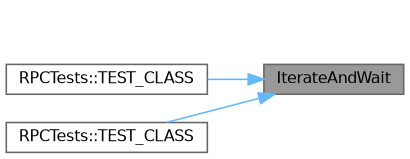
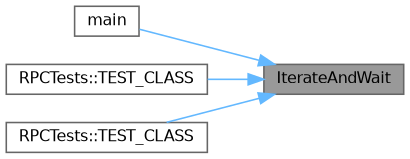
none -> (107, 21)
